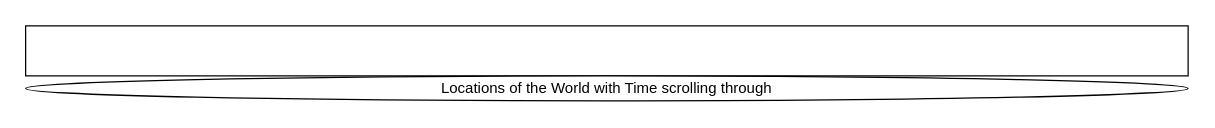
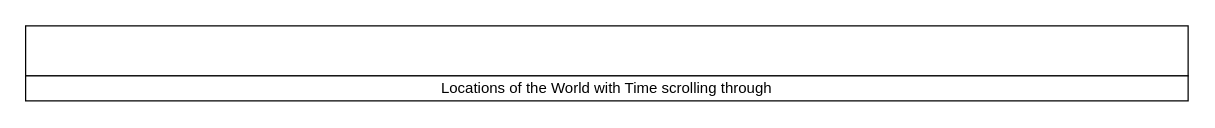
(607, 88) -> (607, 88)
